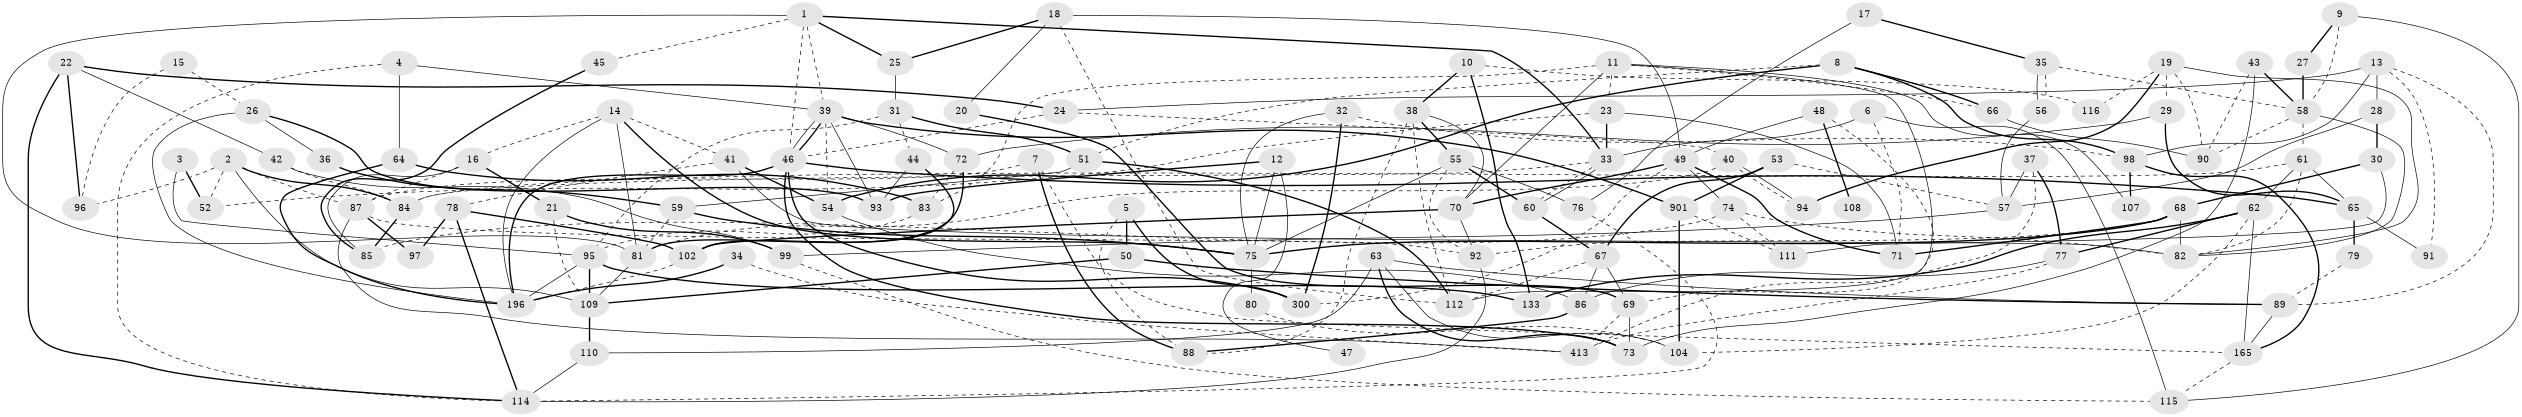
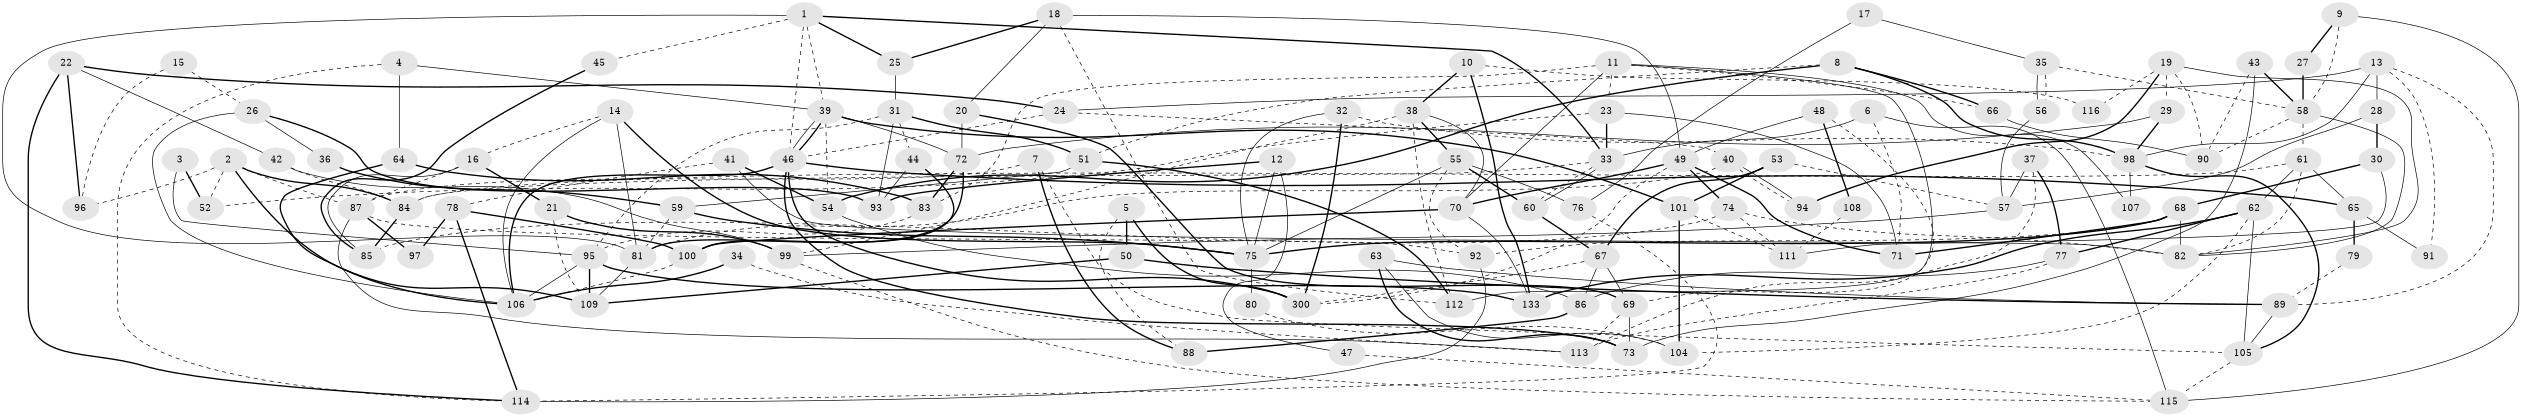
(1953, 39) -> (1953, 39)
(673, 136) -> none
none -> (962, 138)
(851, 160) -> (886, 160)
(2130, 182) -> (2130, 182)
(943, 184) -> (943, 184)
(1705, 185) -> (1705, 185)
(2200, 187) -> (2148, 136)
(1679, 208) -> (1679, 208)
(1466, 232) -> (1503, 248)
none -> (1820, 233)
(688, 257) -> (688, 257)
(1347, 264) -> (1085, 190)
(1531, 280) -> (1453, 284)
(412, 287) -> (412, 287)
(516, 305) -> (516, 305)
(590, 354) -> none
(1580, 354) -> (1580, 354)
(2243, 354) -> (2243, 354)
none -> (1758, 378)
